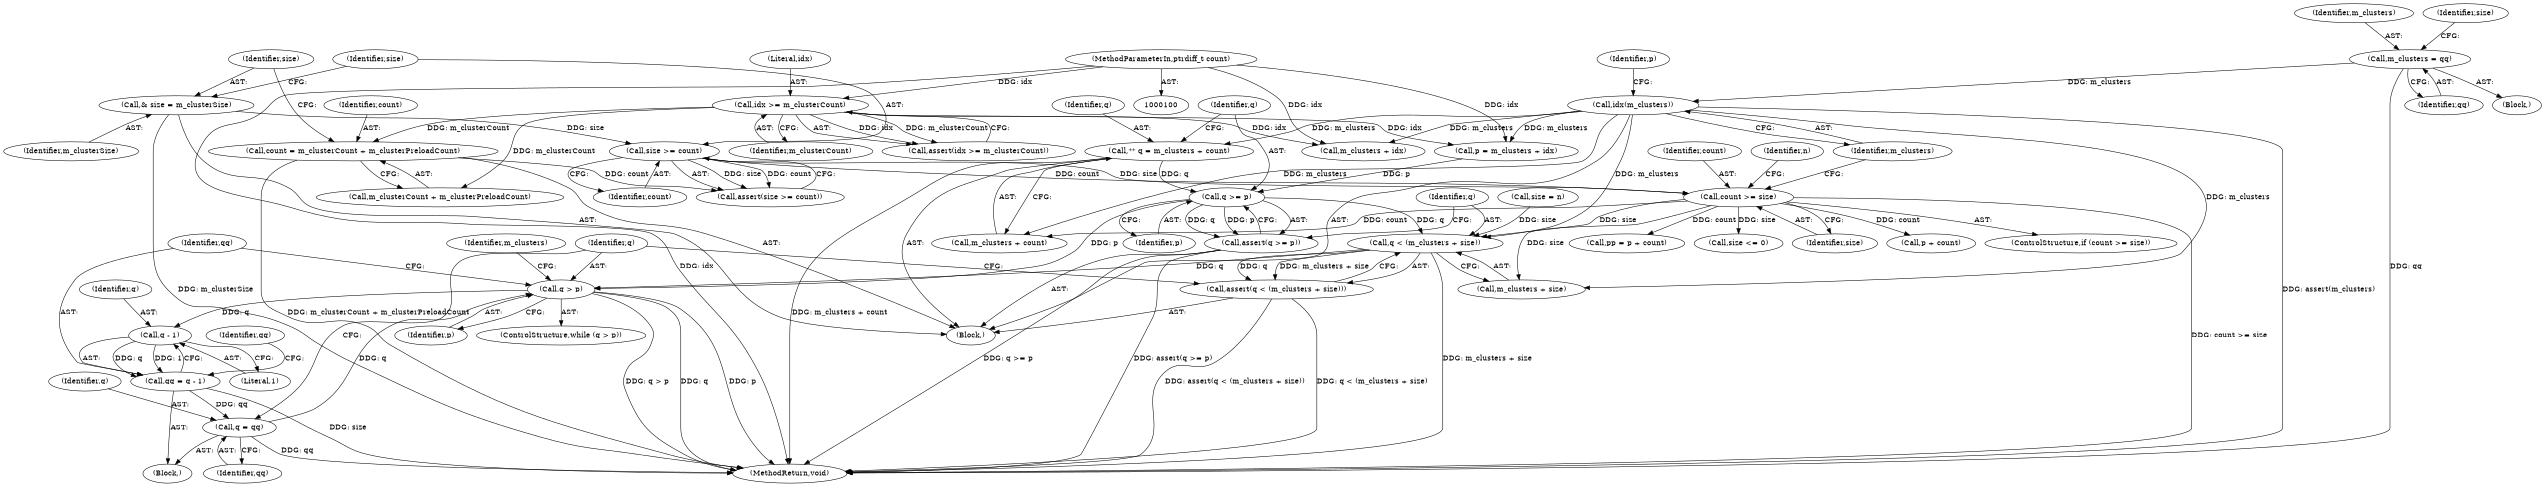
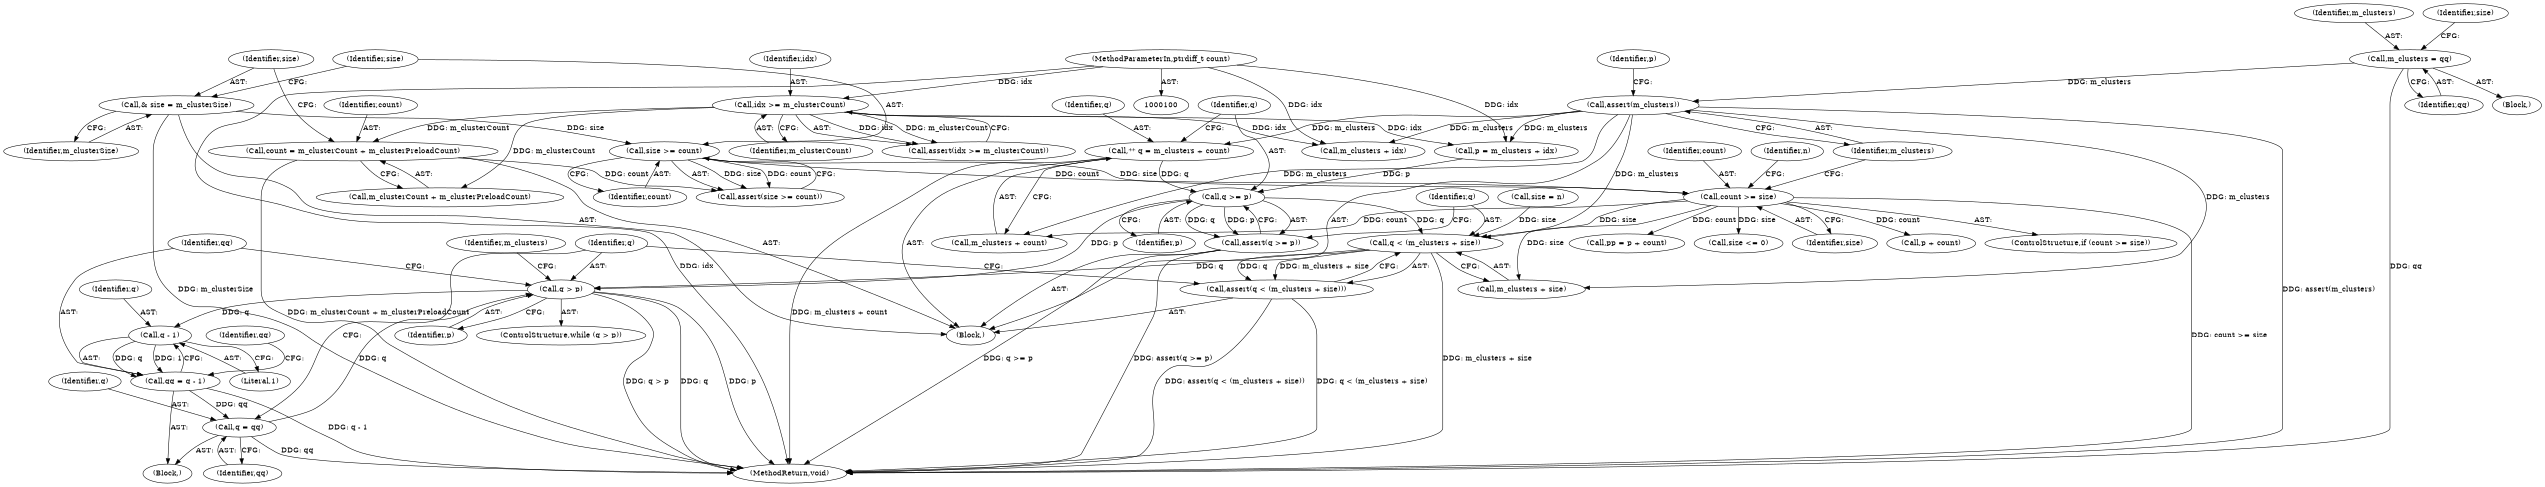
(790, 59) -> (790, 59)
(1633, 105) -> (1633, 105)
none -> (94, 120)
(348, 428) -> (348, 428)
